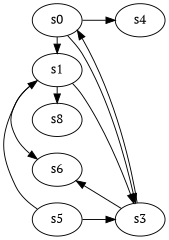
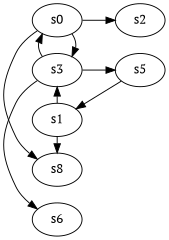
(140, 20) -> (140, 20)
(57, 41) -> (4, 90)
(12, 128) -> none
(94, 219) -> (94, 70)
